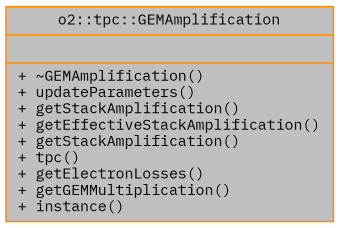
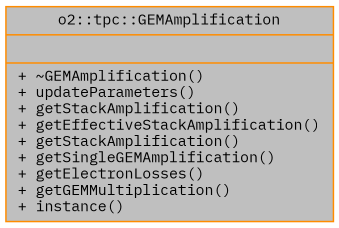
(50, 158) -> (147, 158)
